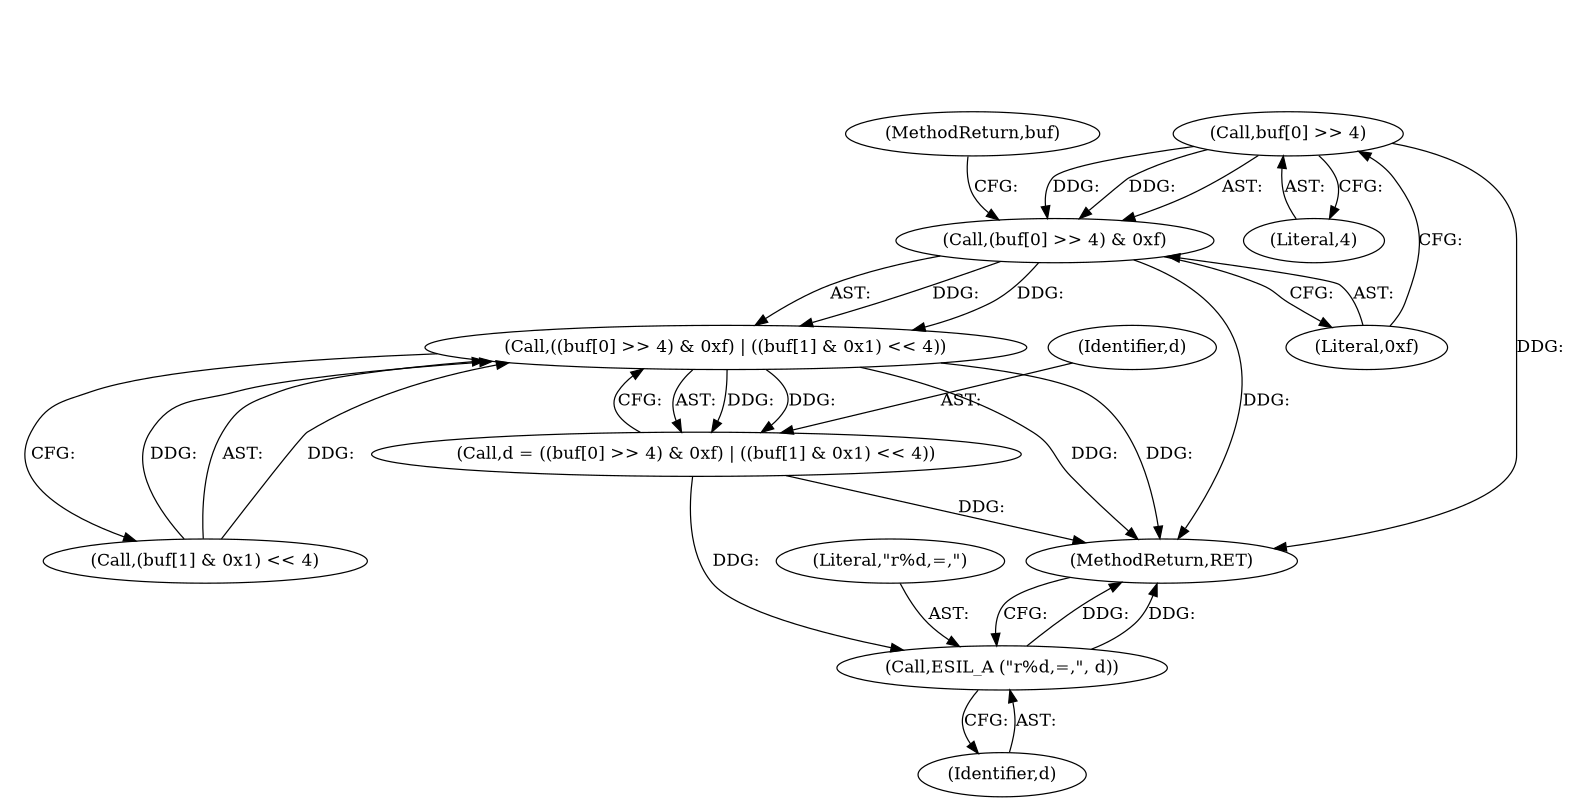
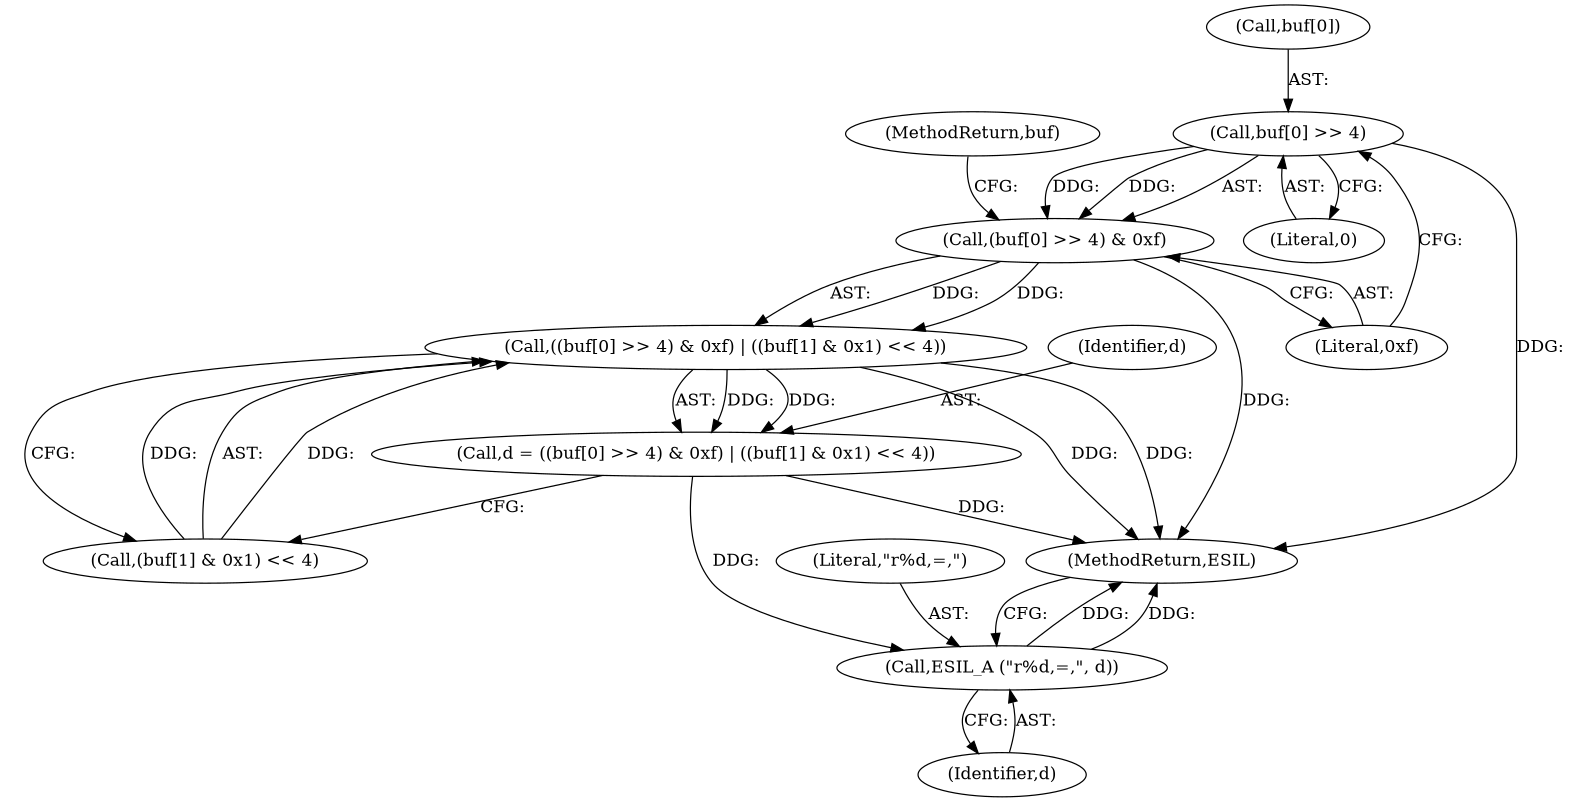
none -> (1288, 27)
(1314, 241) -> (1314, 241)
(615, 407) -> (452, 507)
(1162, 561) -> (1162, 561)
